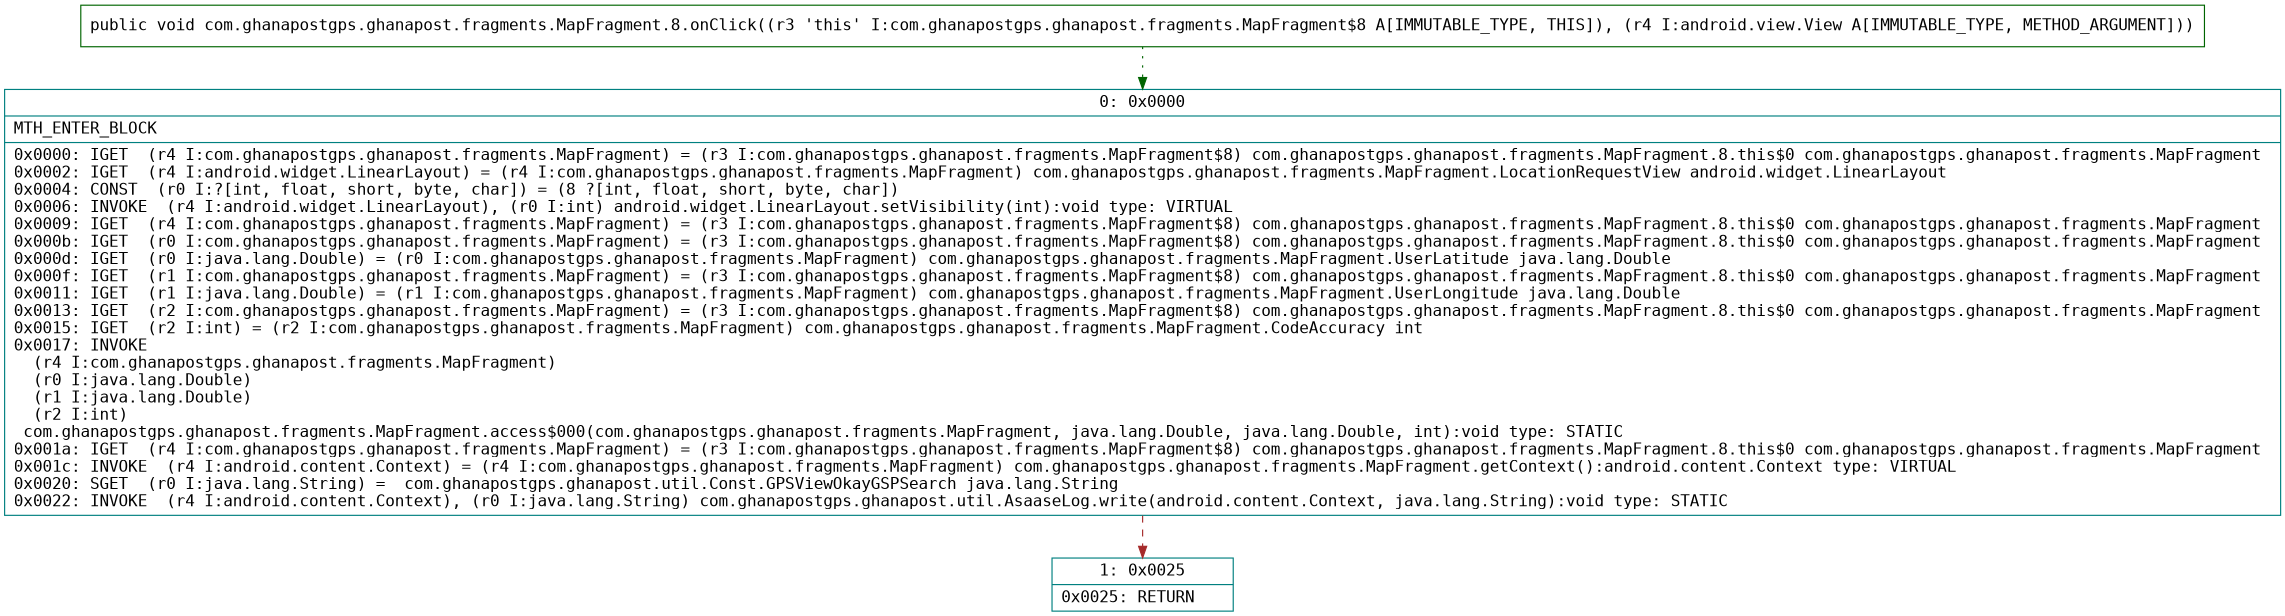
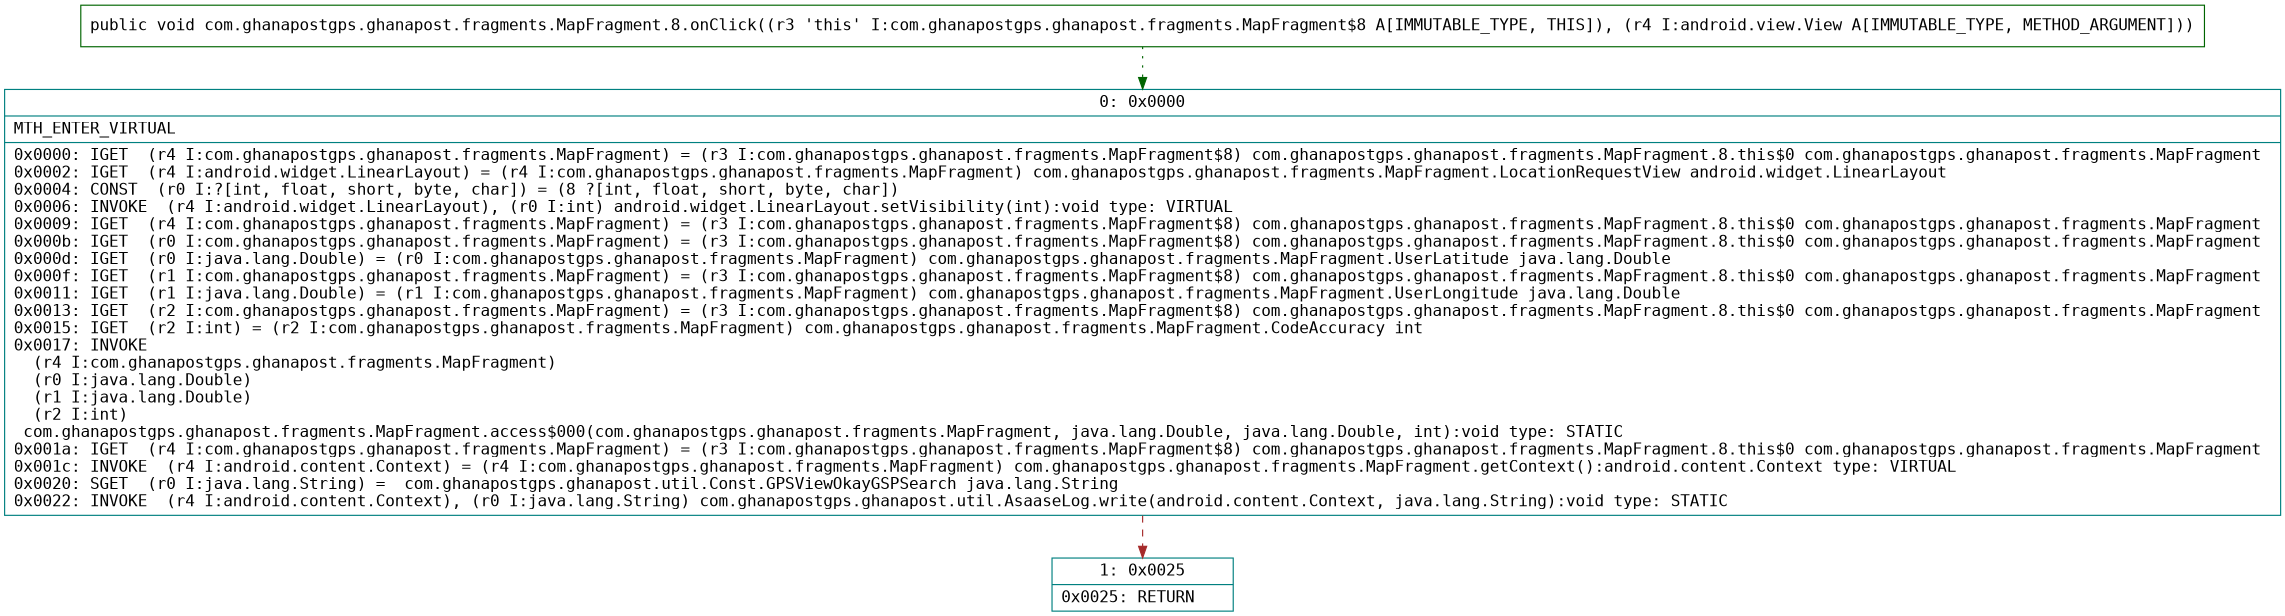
(85, 129) -> (95, 129)
